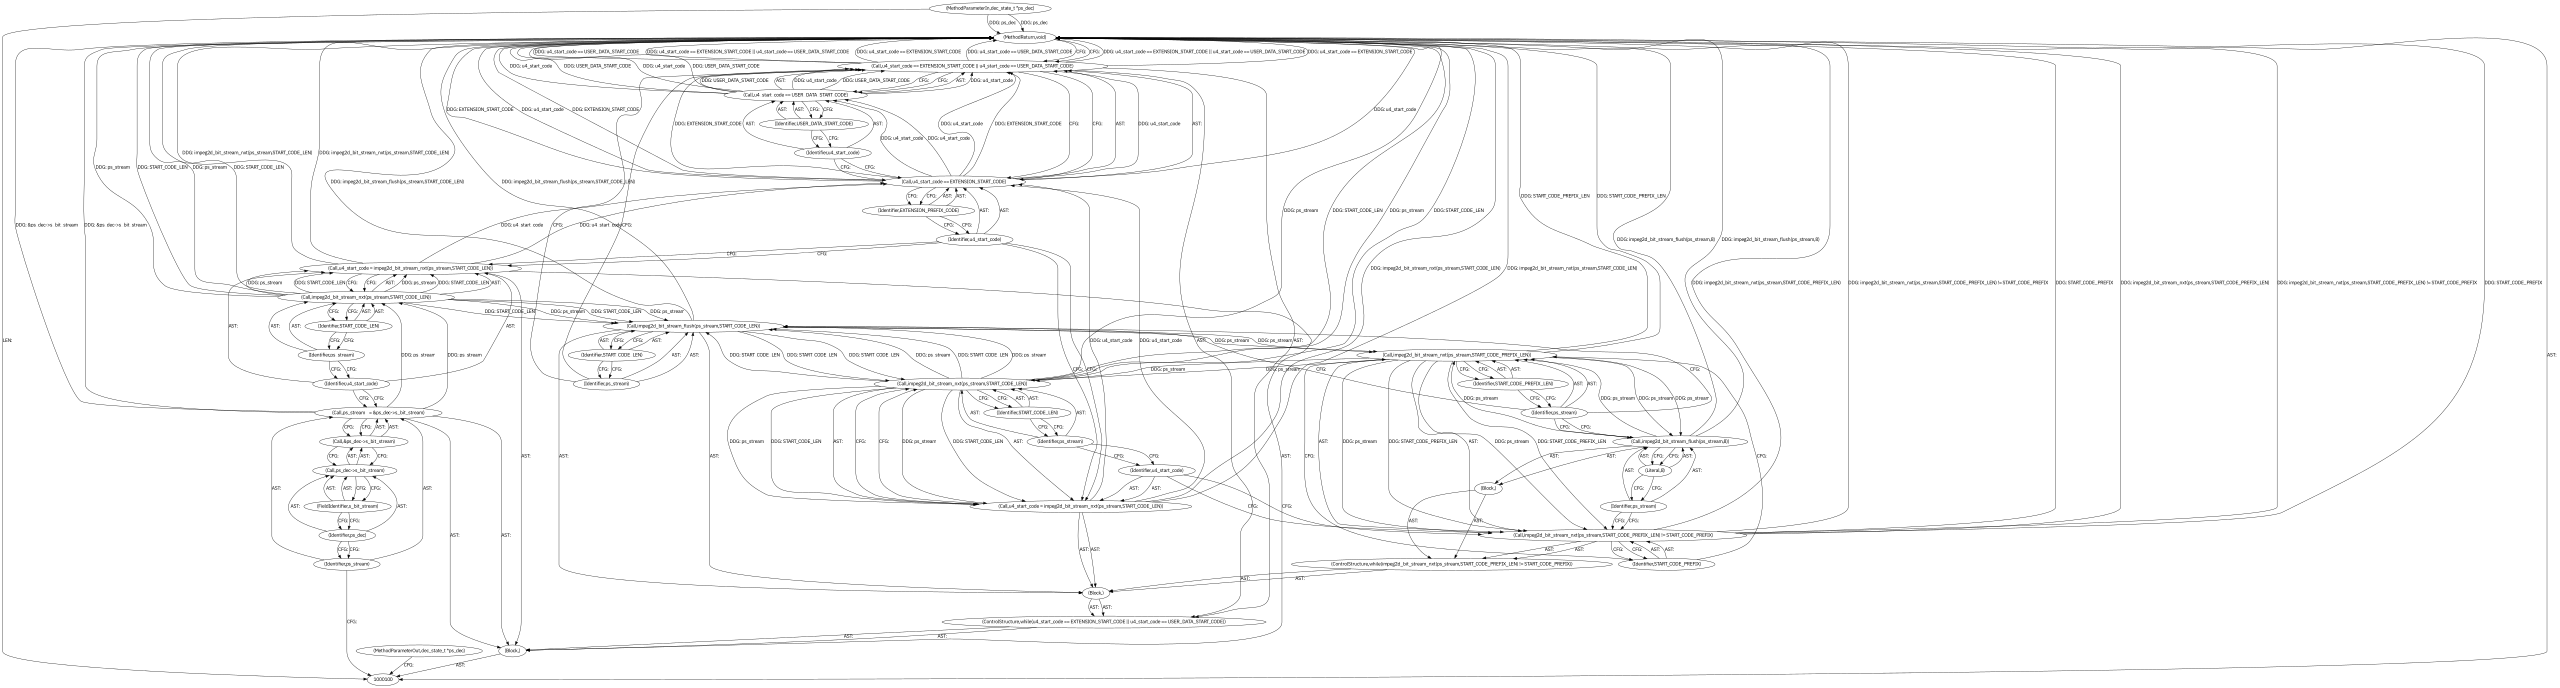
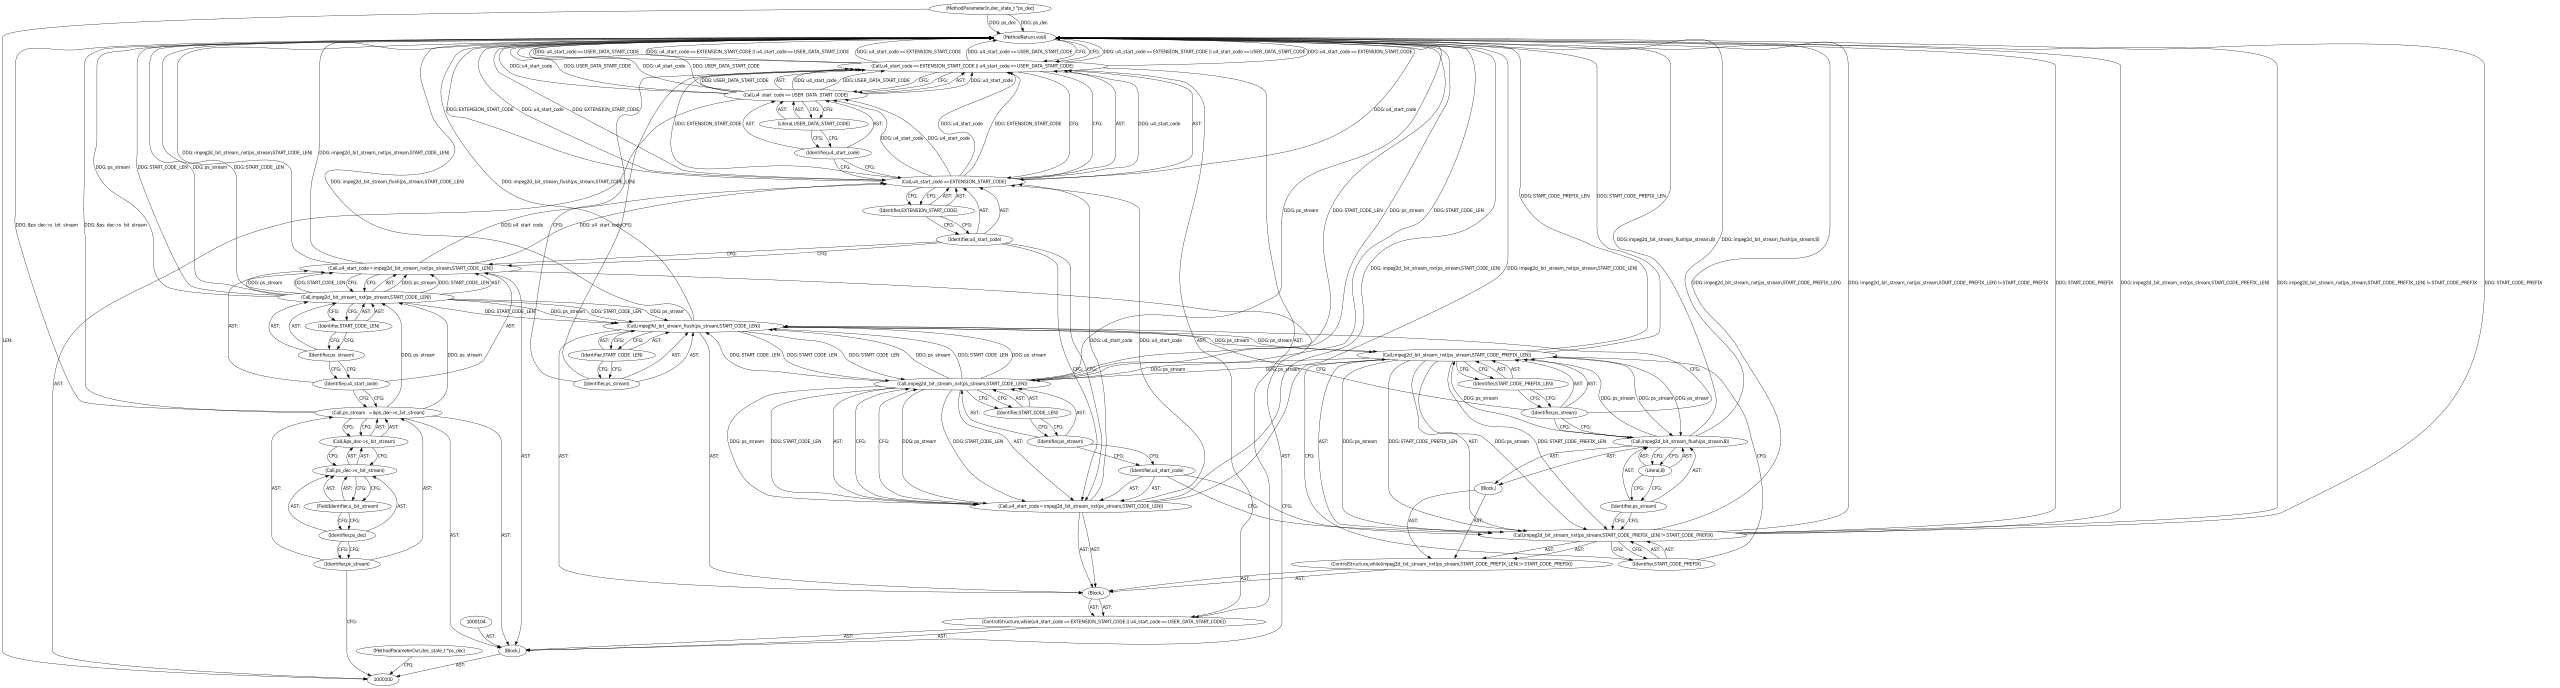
(814, 124) -> (814, 124)
(918, 211) -> (918, 211)
(693, 326) -> (693, 326)
none -> (476, 622)
(2519, 654) -> (113, 303)
